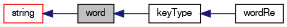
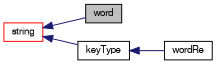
(136, 14) -> (65, 42)
